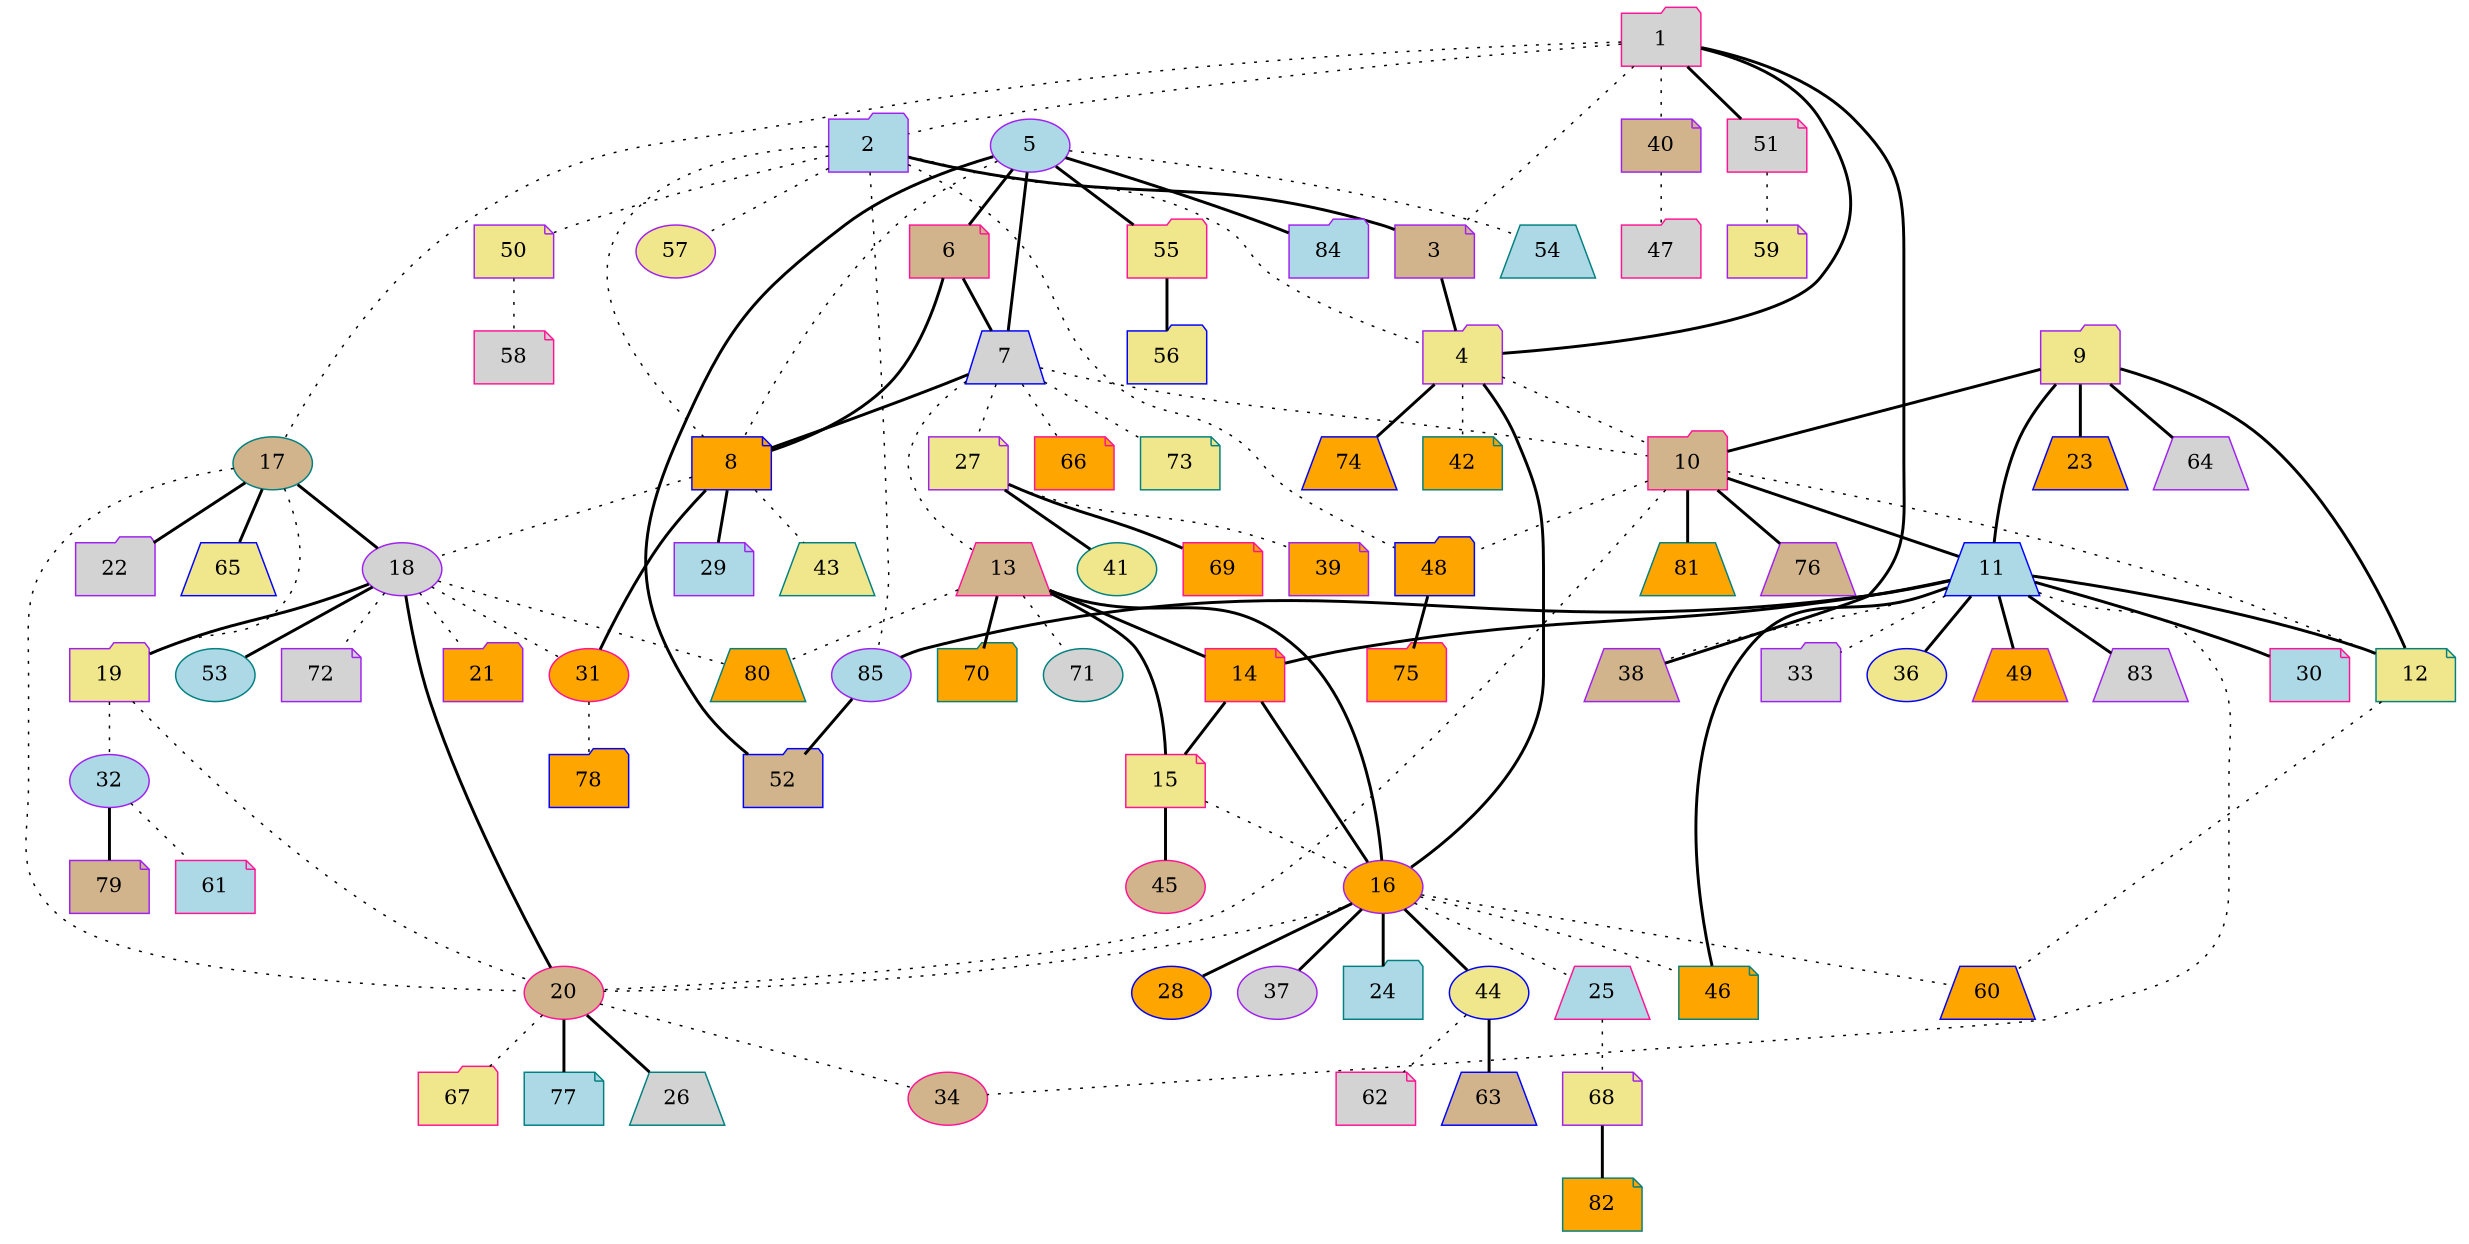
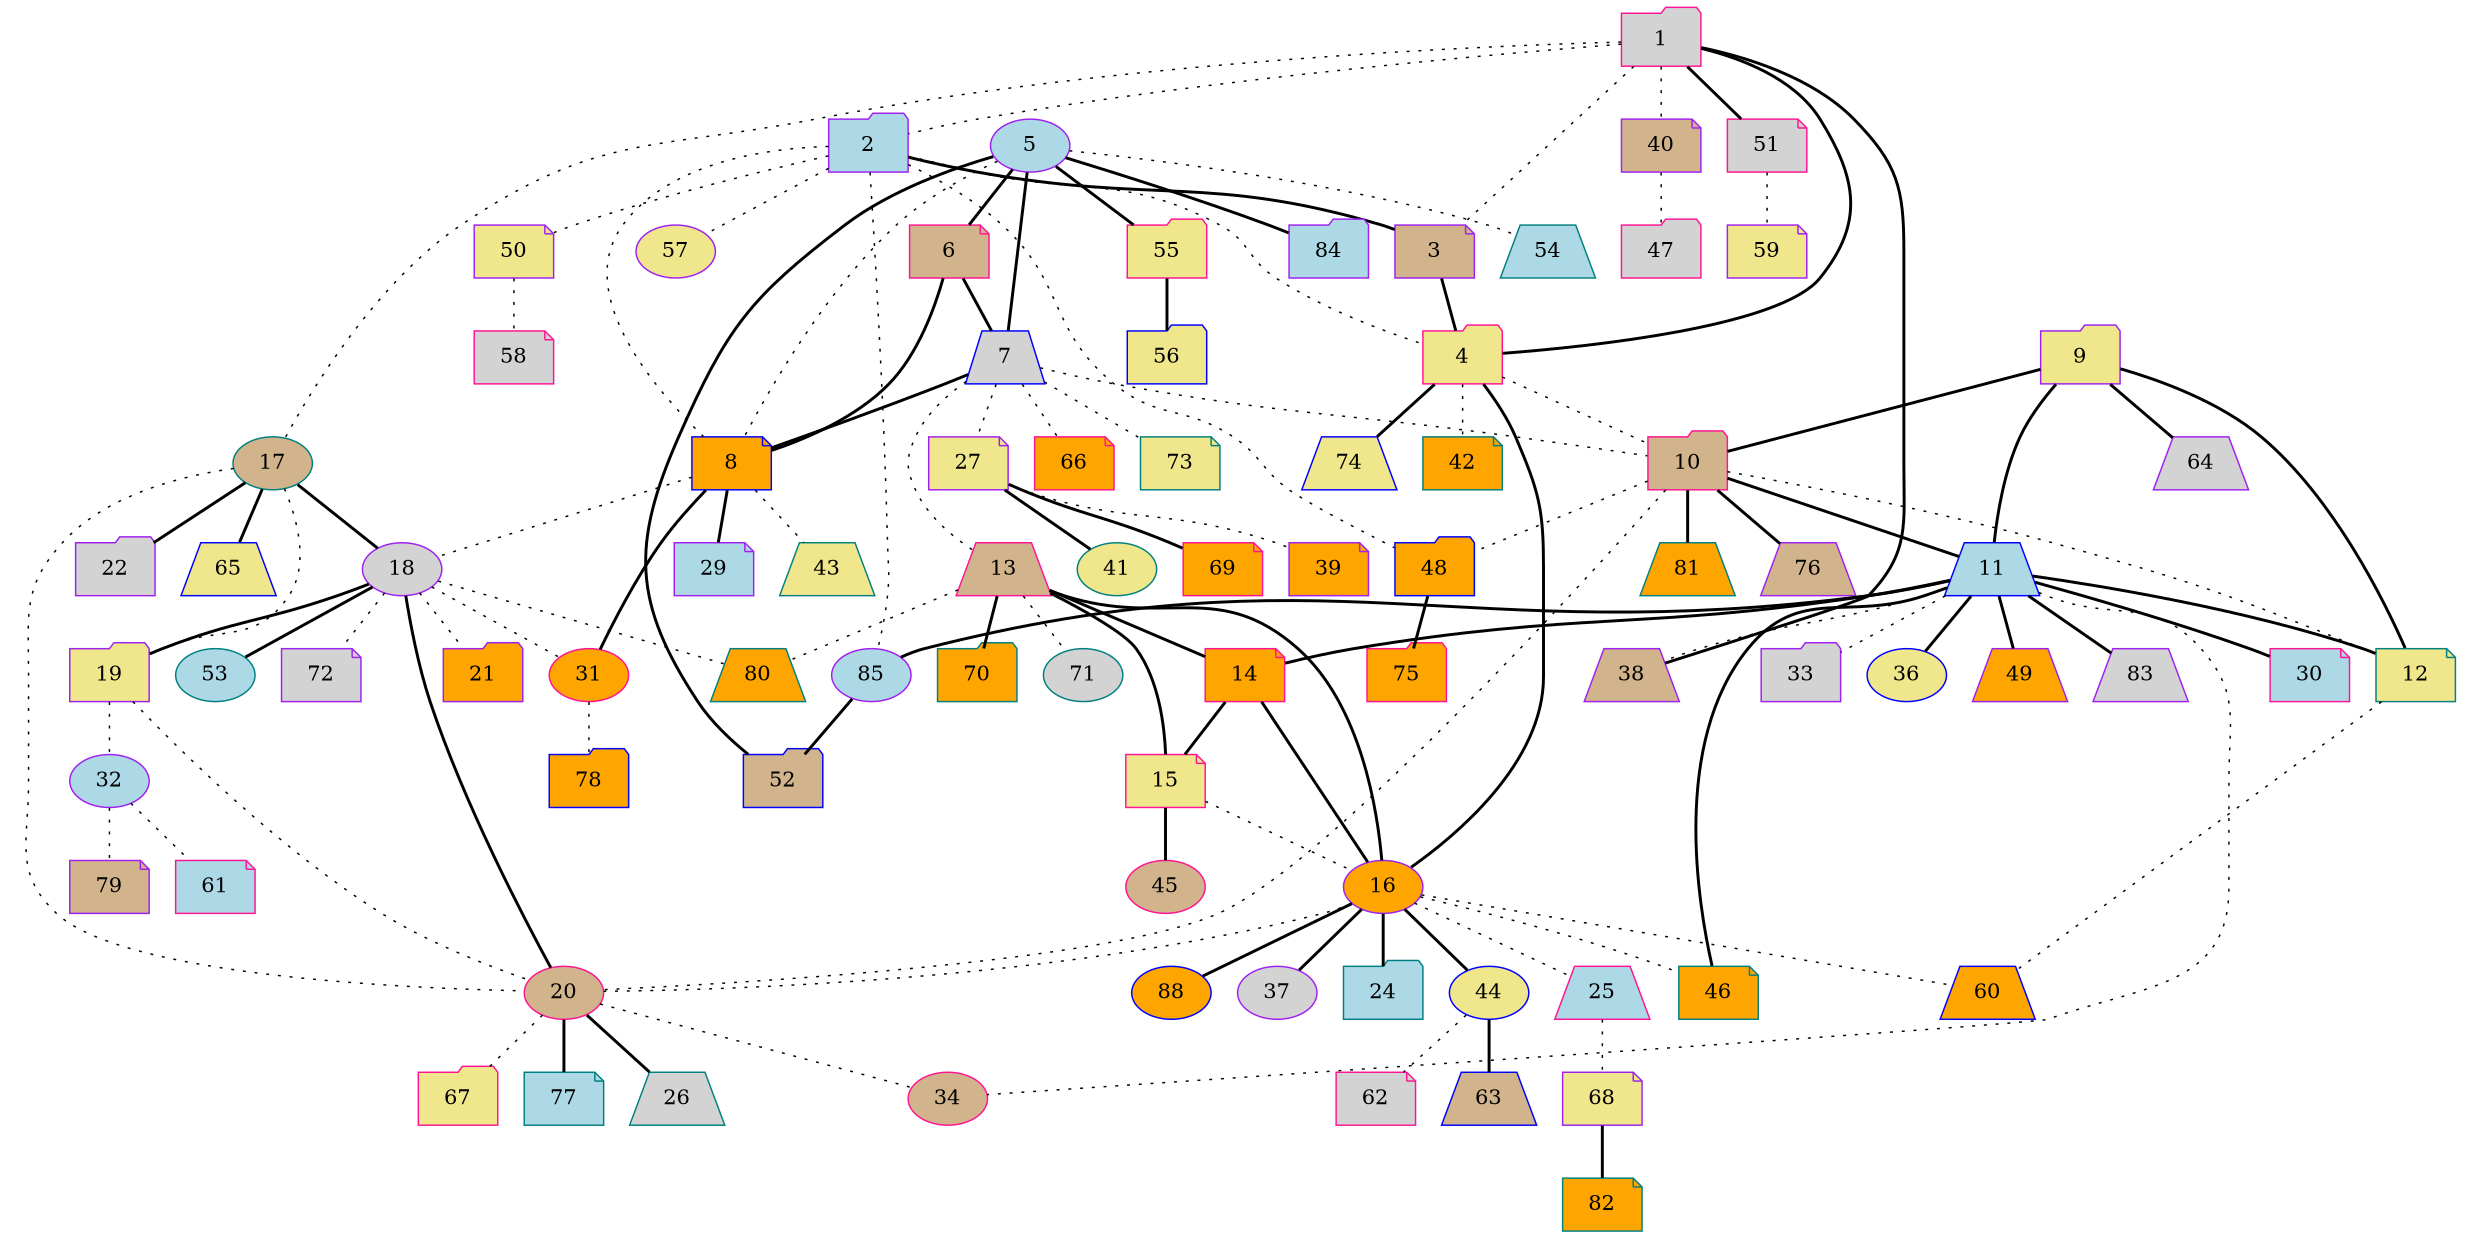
(1463, 357) -> (1463, 357)
(1349, 463) -> (1349, 463)
(2080, 463) -> none
(109, 834) -> (109, 834)
(1171, 993) -> (1171, 993)
